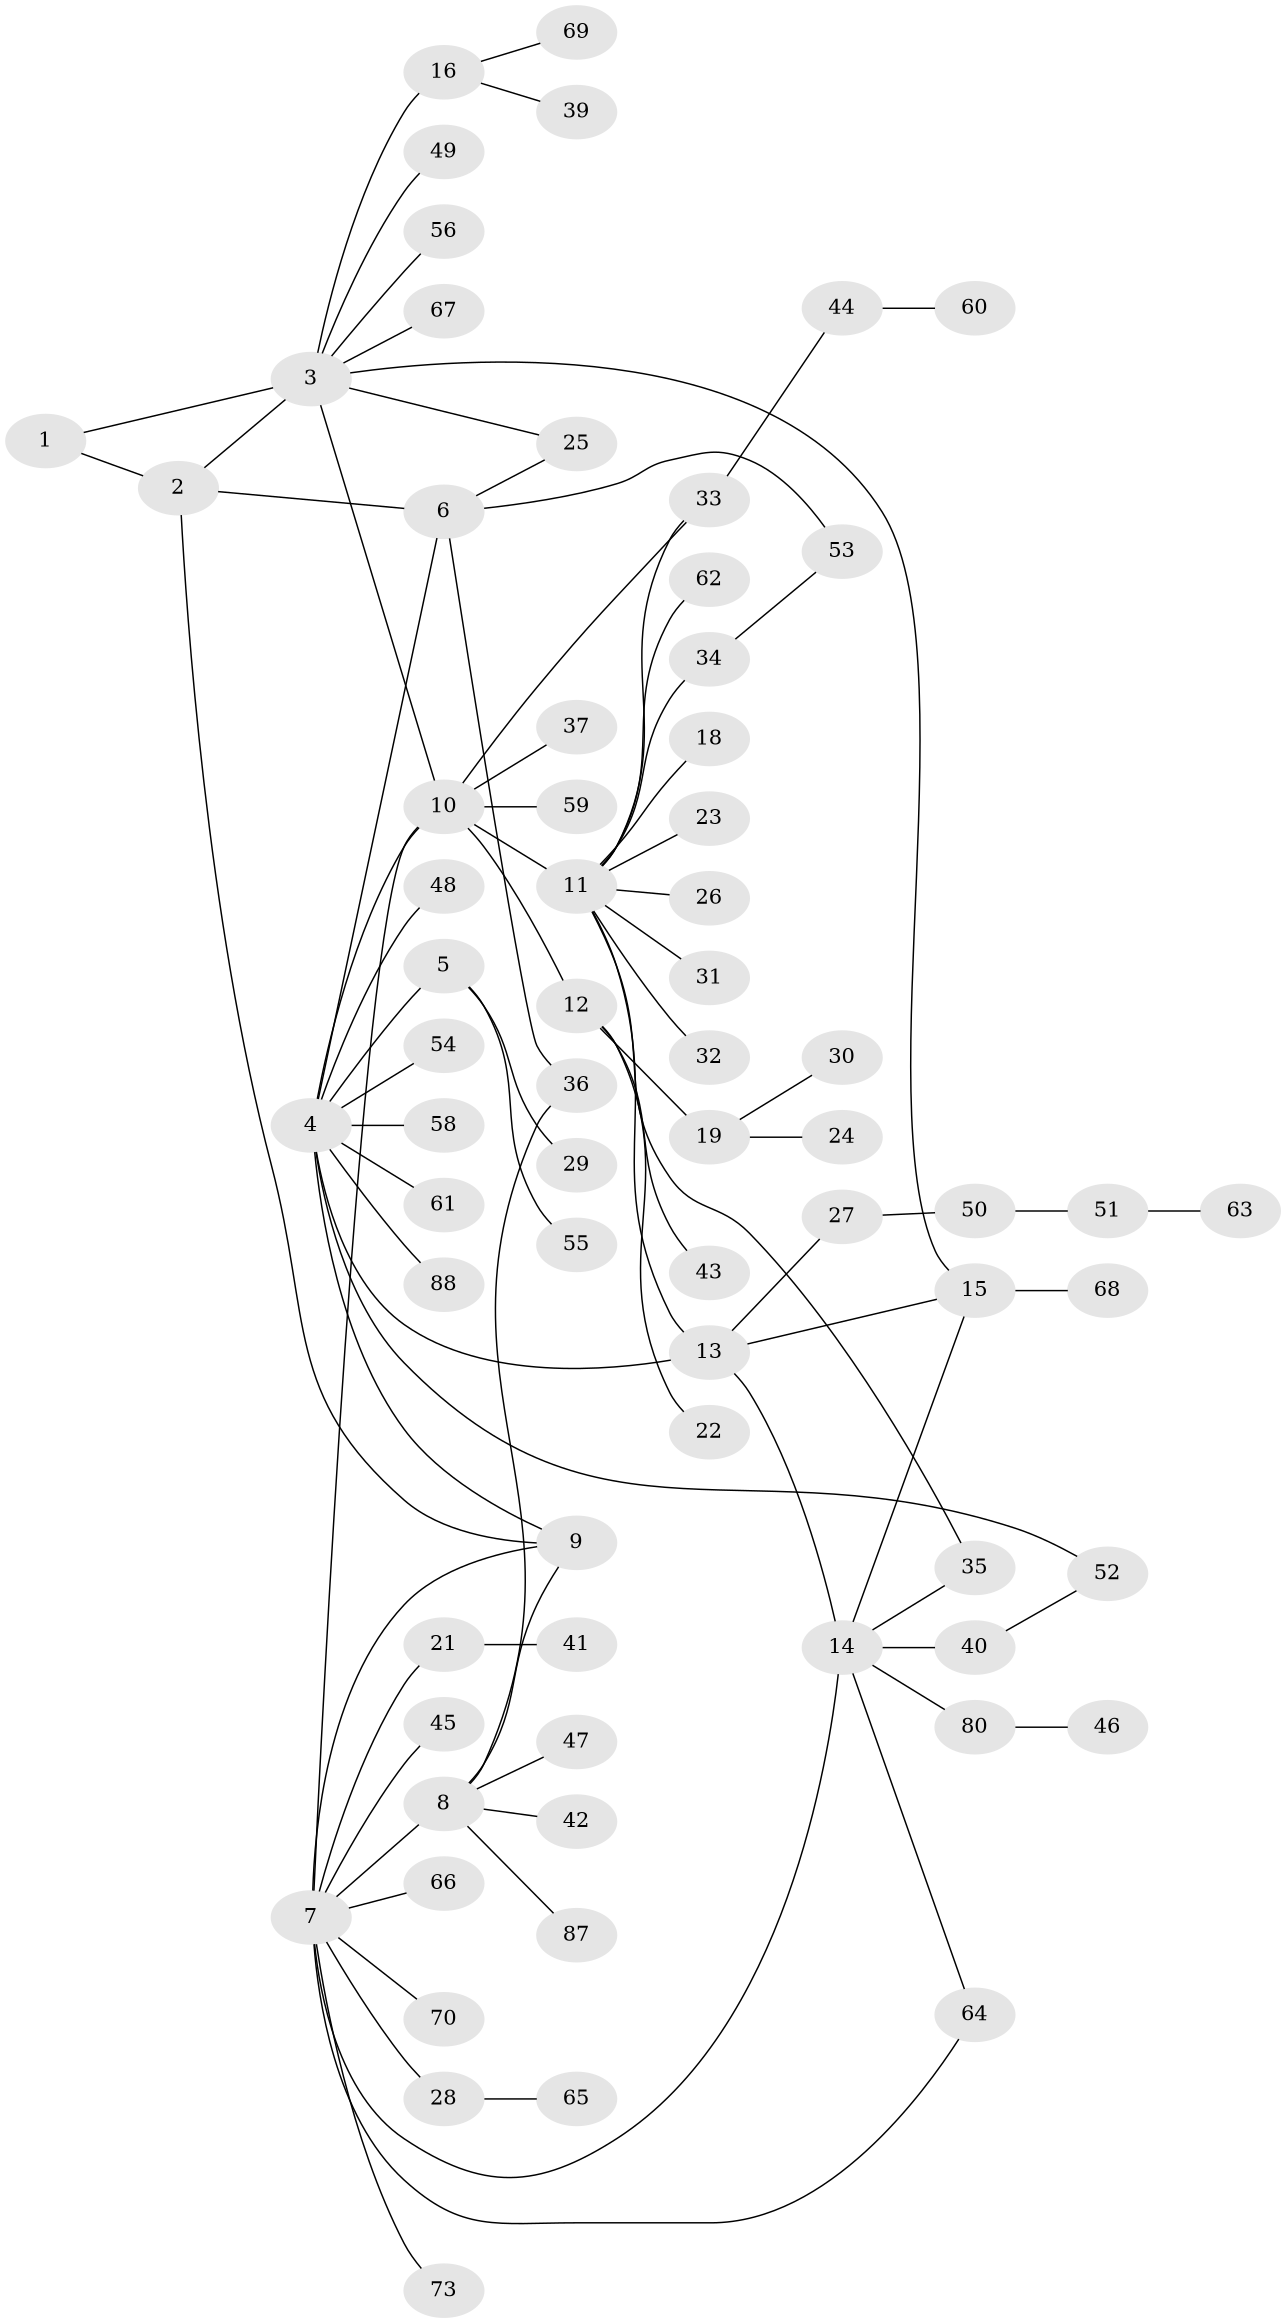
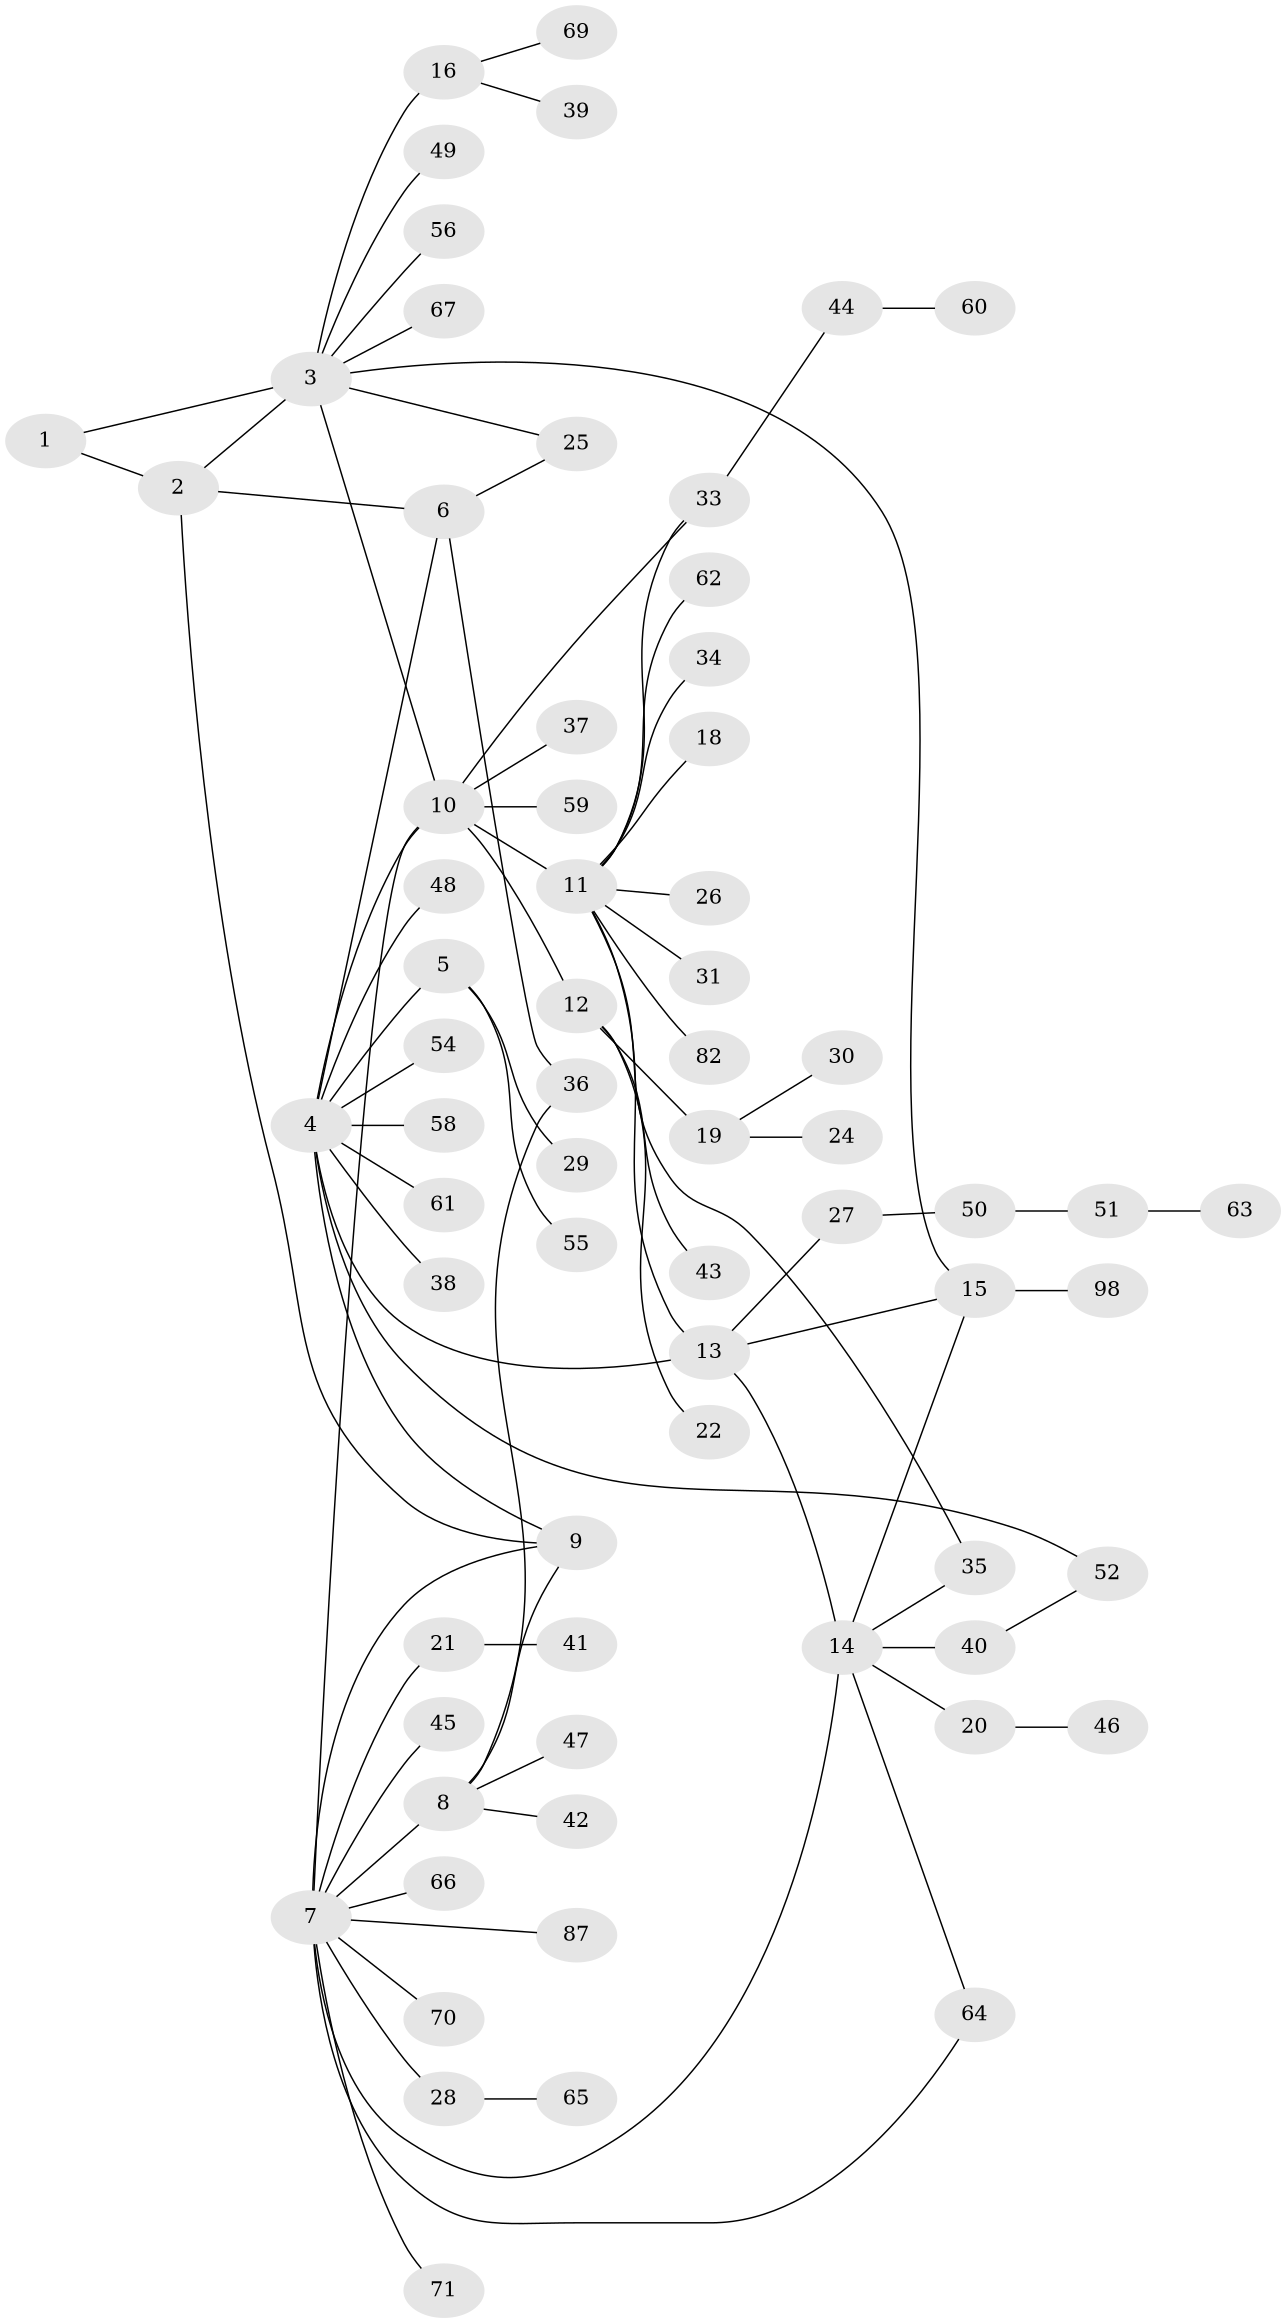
(842, 552) -> none
(709, 819) -> none
(709, 1058) -> (709, 1058)
(444, 1285) -> (444, 1285)
(1108, 1291) -> (1108, 1291)
(975, 1727) -> (975, 1727)
(511, 1870) -> (444, 1926)
(444, 2291) -> (444, 2291)
